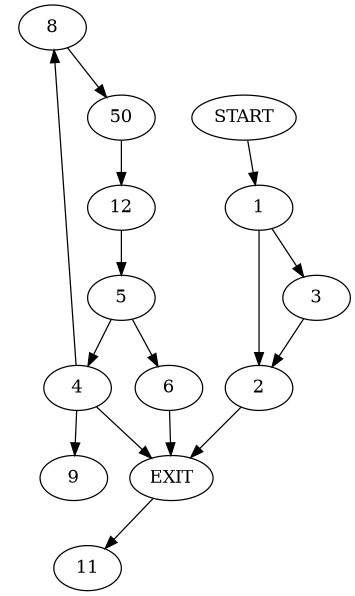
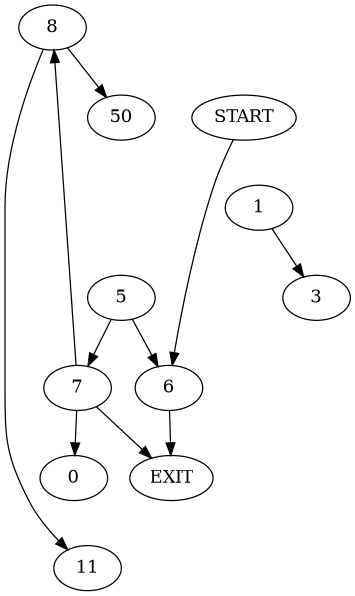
(250, 157) -> (197, 244)
(121, 208) -> none
(78, 388) -> (78, 388)
(259, 388) -> none
(74, 478) -> (74, 478)
(134, 519) -> (5, 300)
